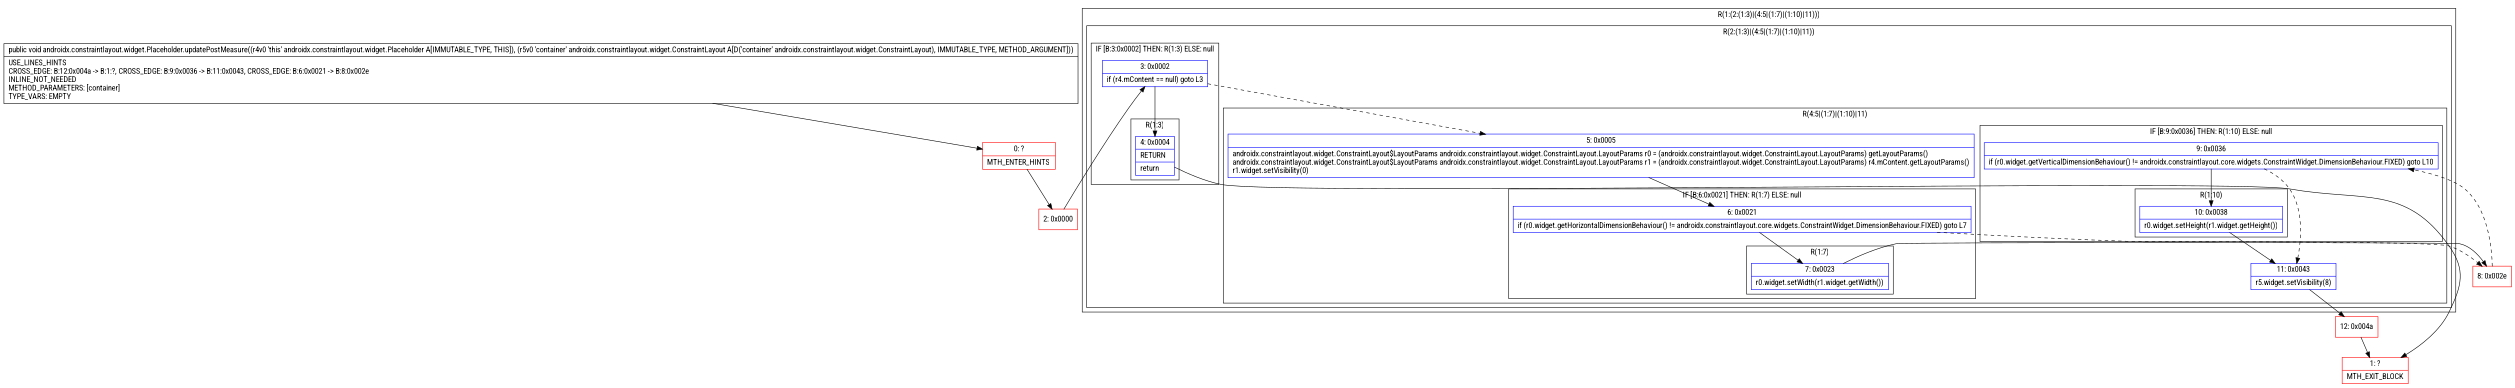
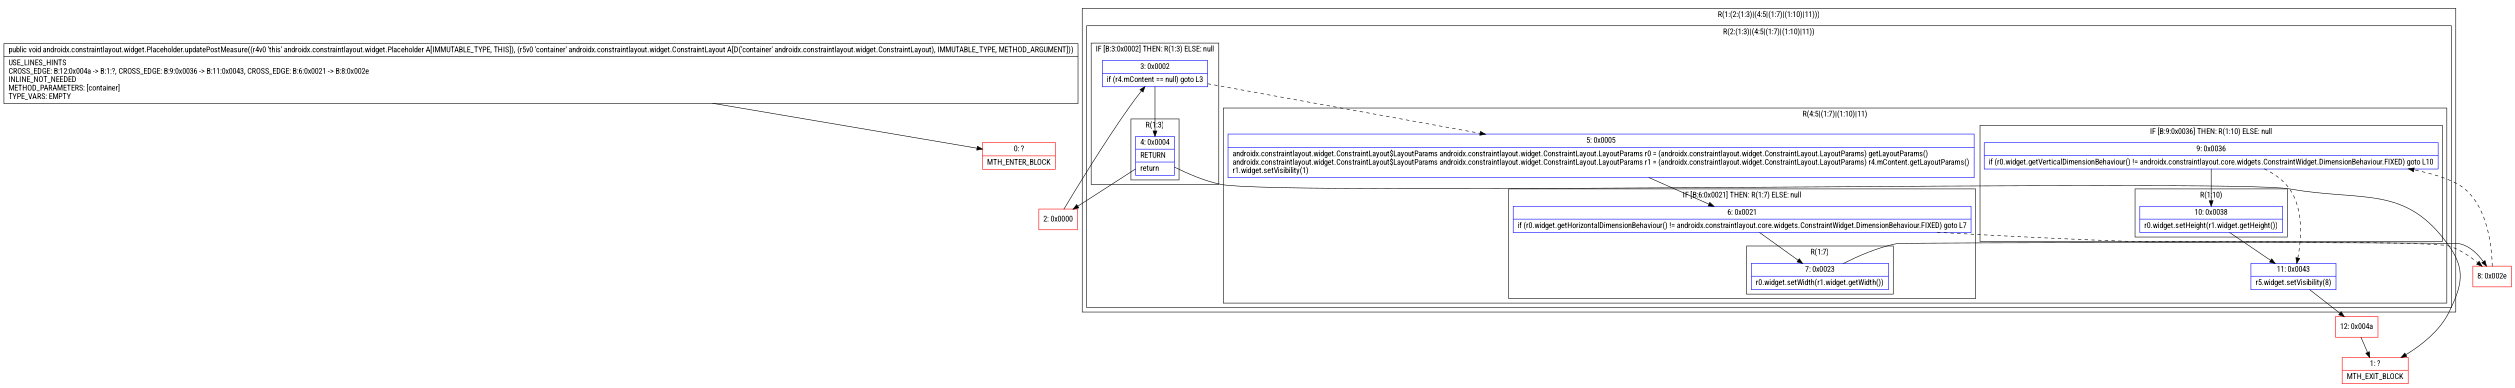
(1018, 162) -> (1019, 162)
(1271, 171) -> (1271, 171)
(1038, 187) -> (1105, 188)
